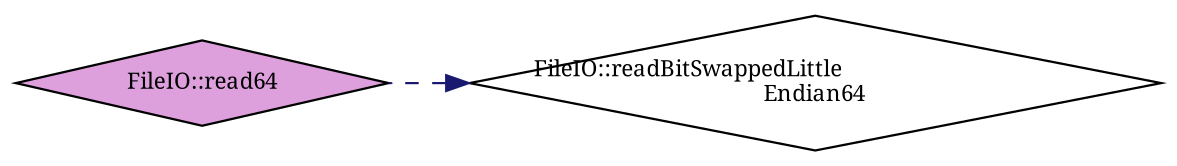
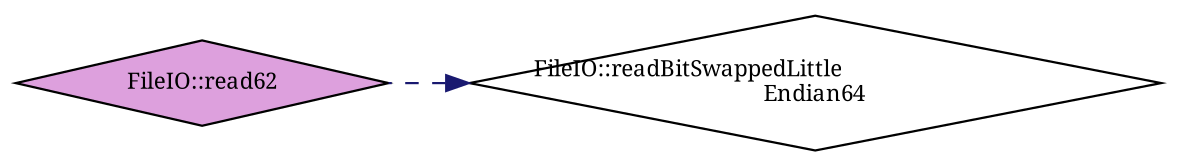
(202, 83) -> (202, 83)
